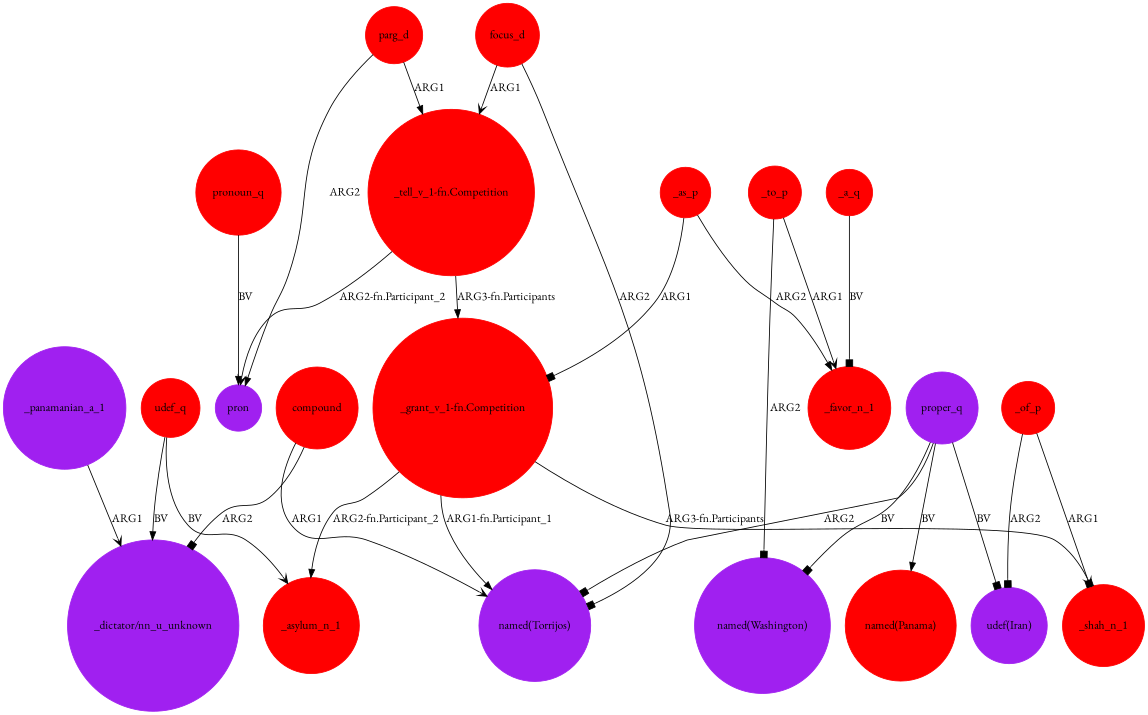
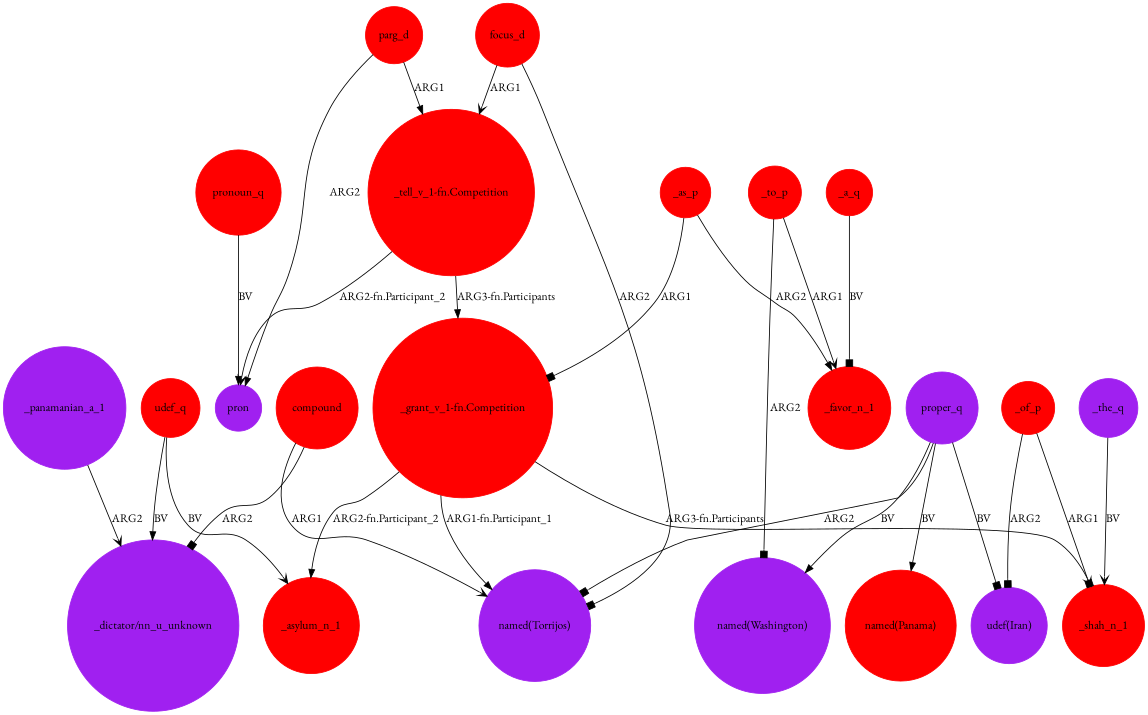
none -> (1108, 408)
(881, 514) -> (881, 514)
(127, 519) -> (127, 519)
